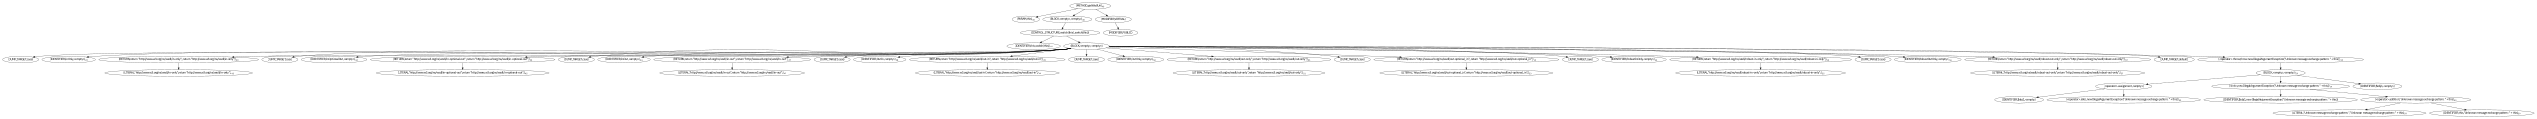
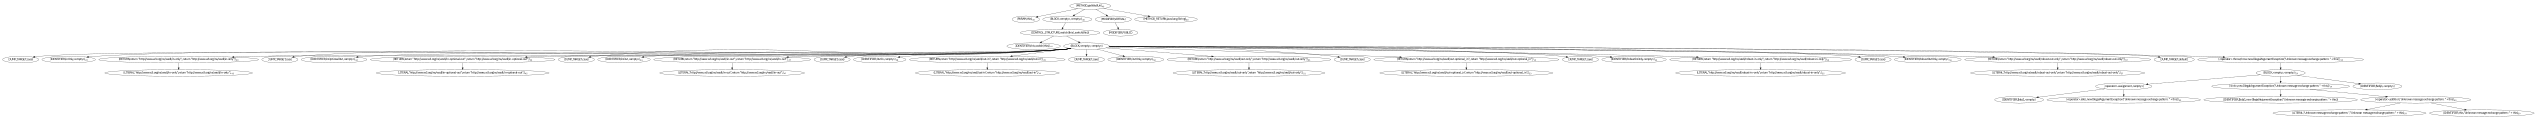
none -> (1166, 19)
